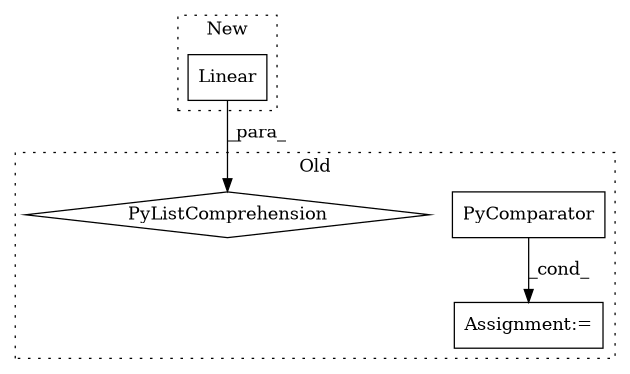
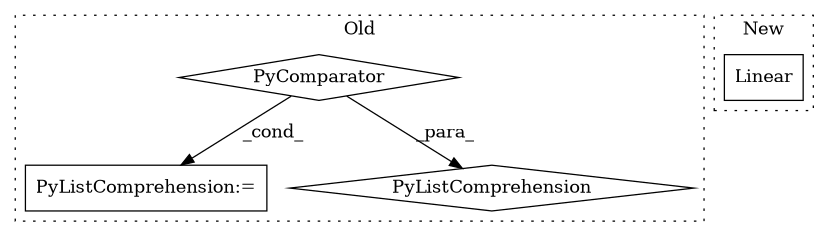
(227, 140) -> (399, 129)
(529, 215) -> (319, 78)
(529, 325) -> (146, 188)
